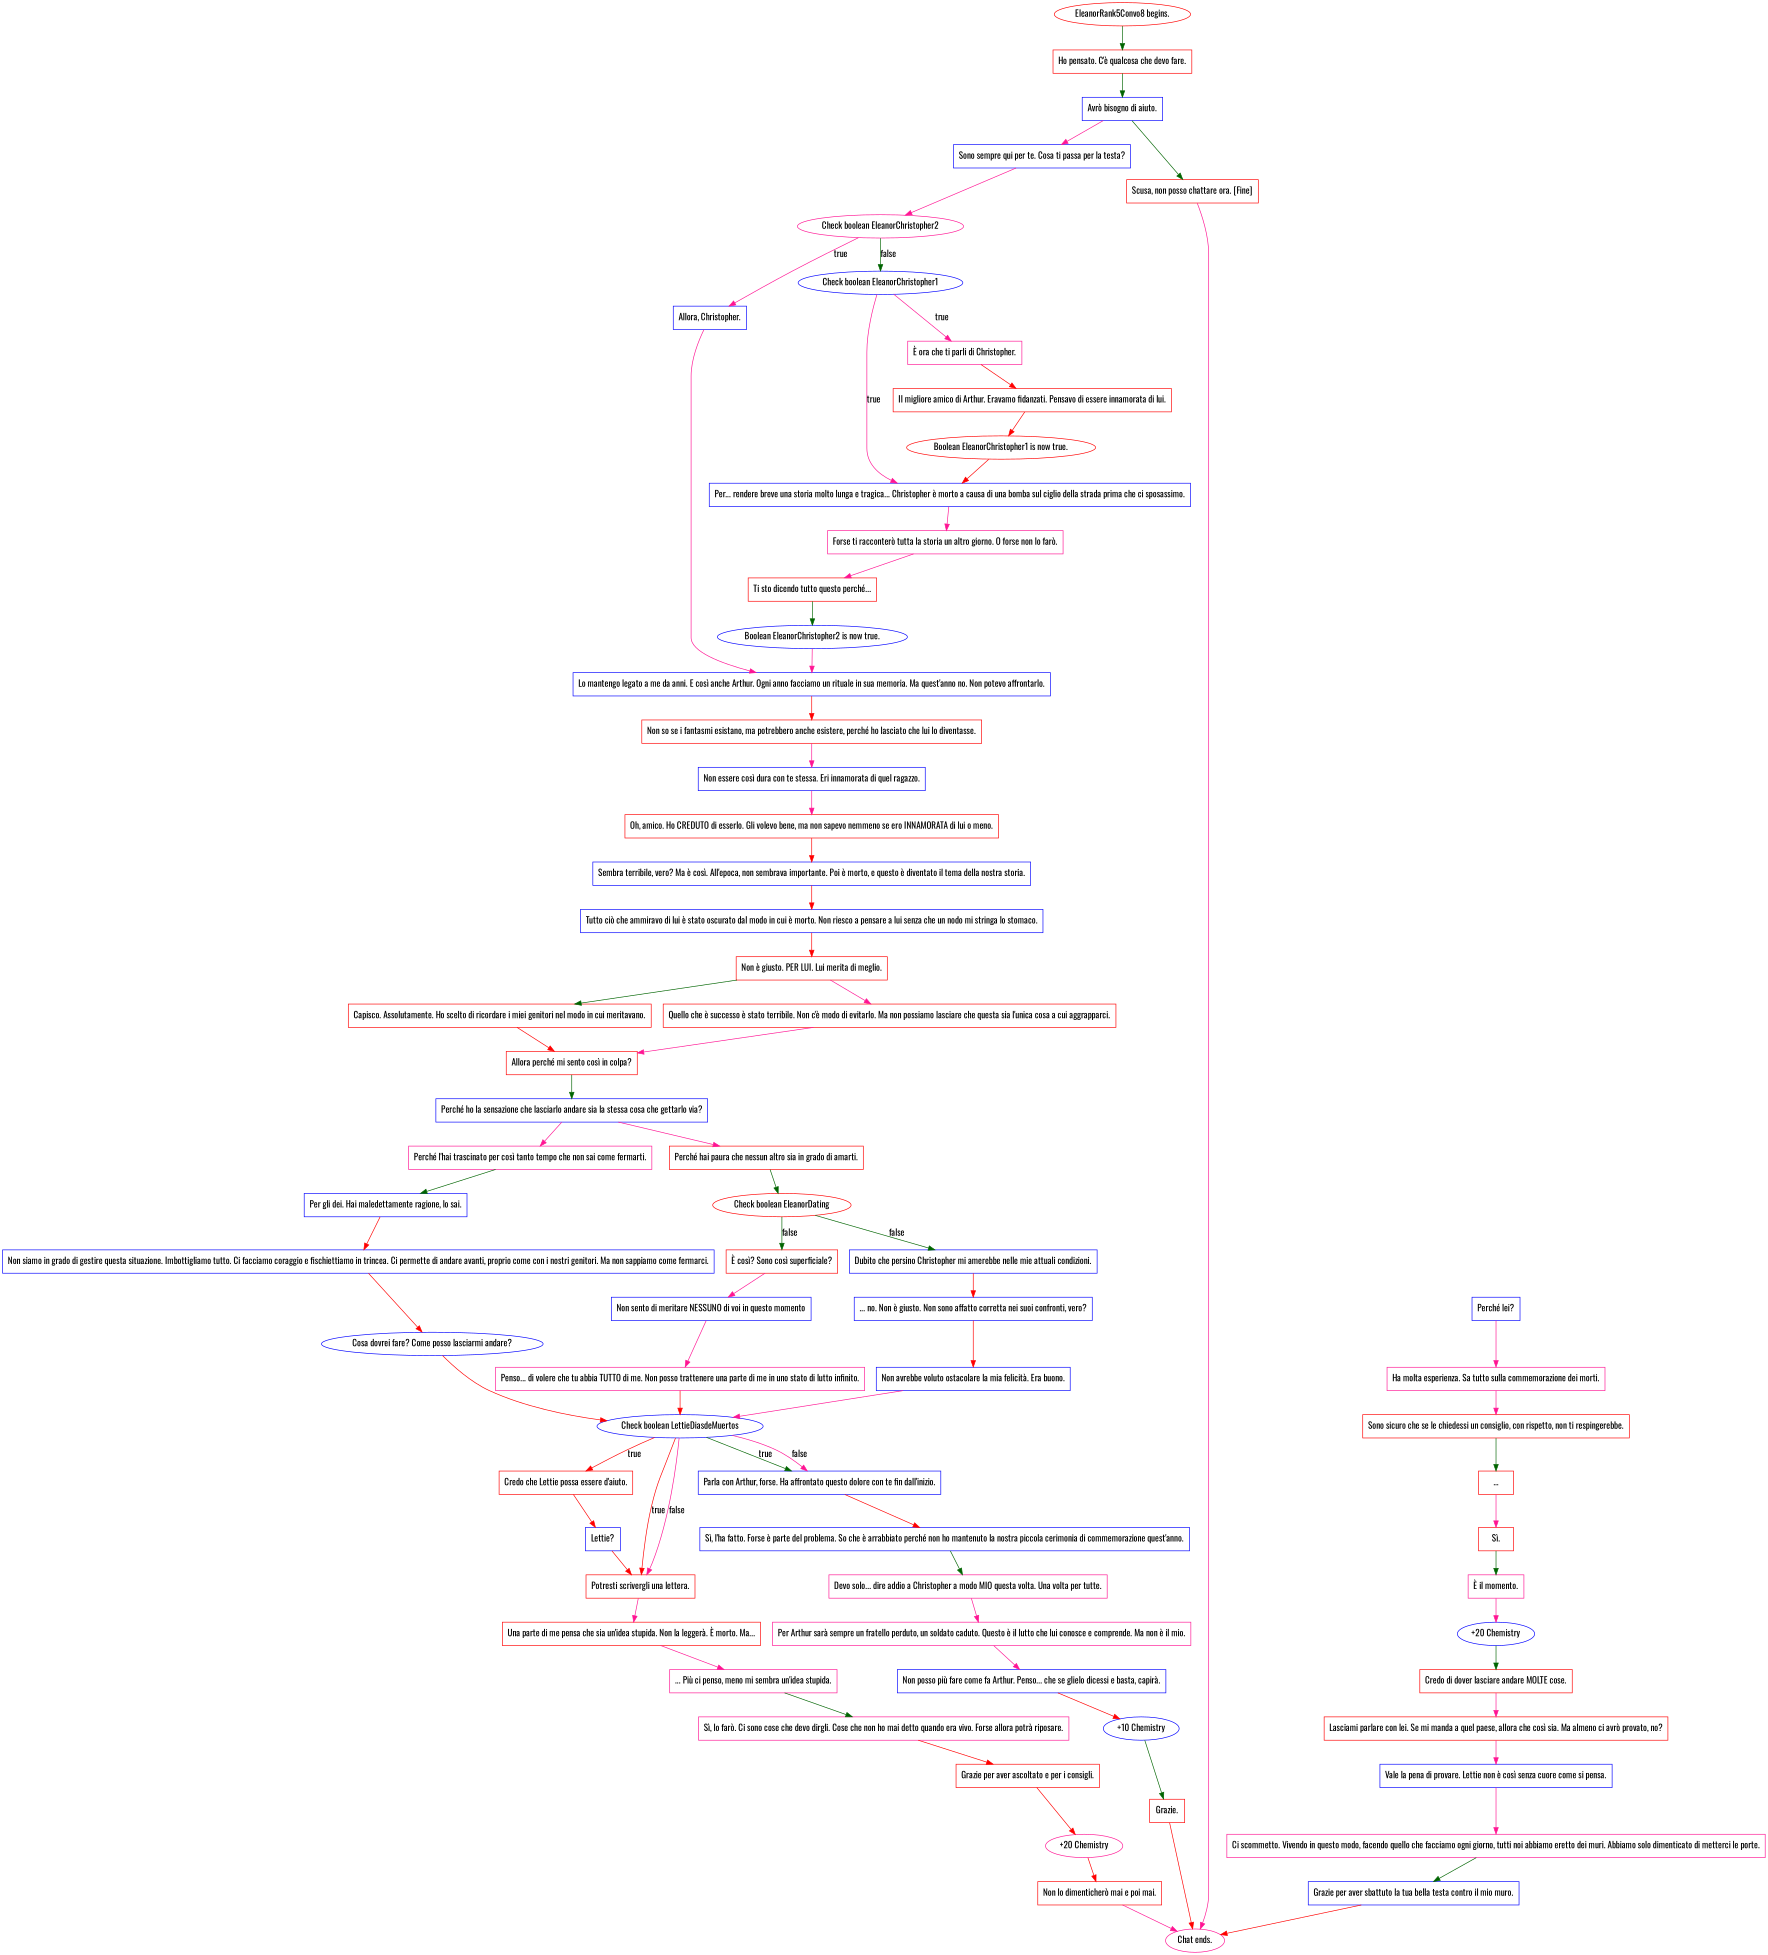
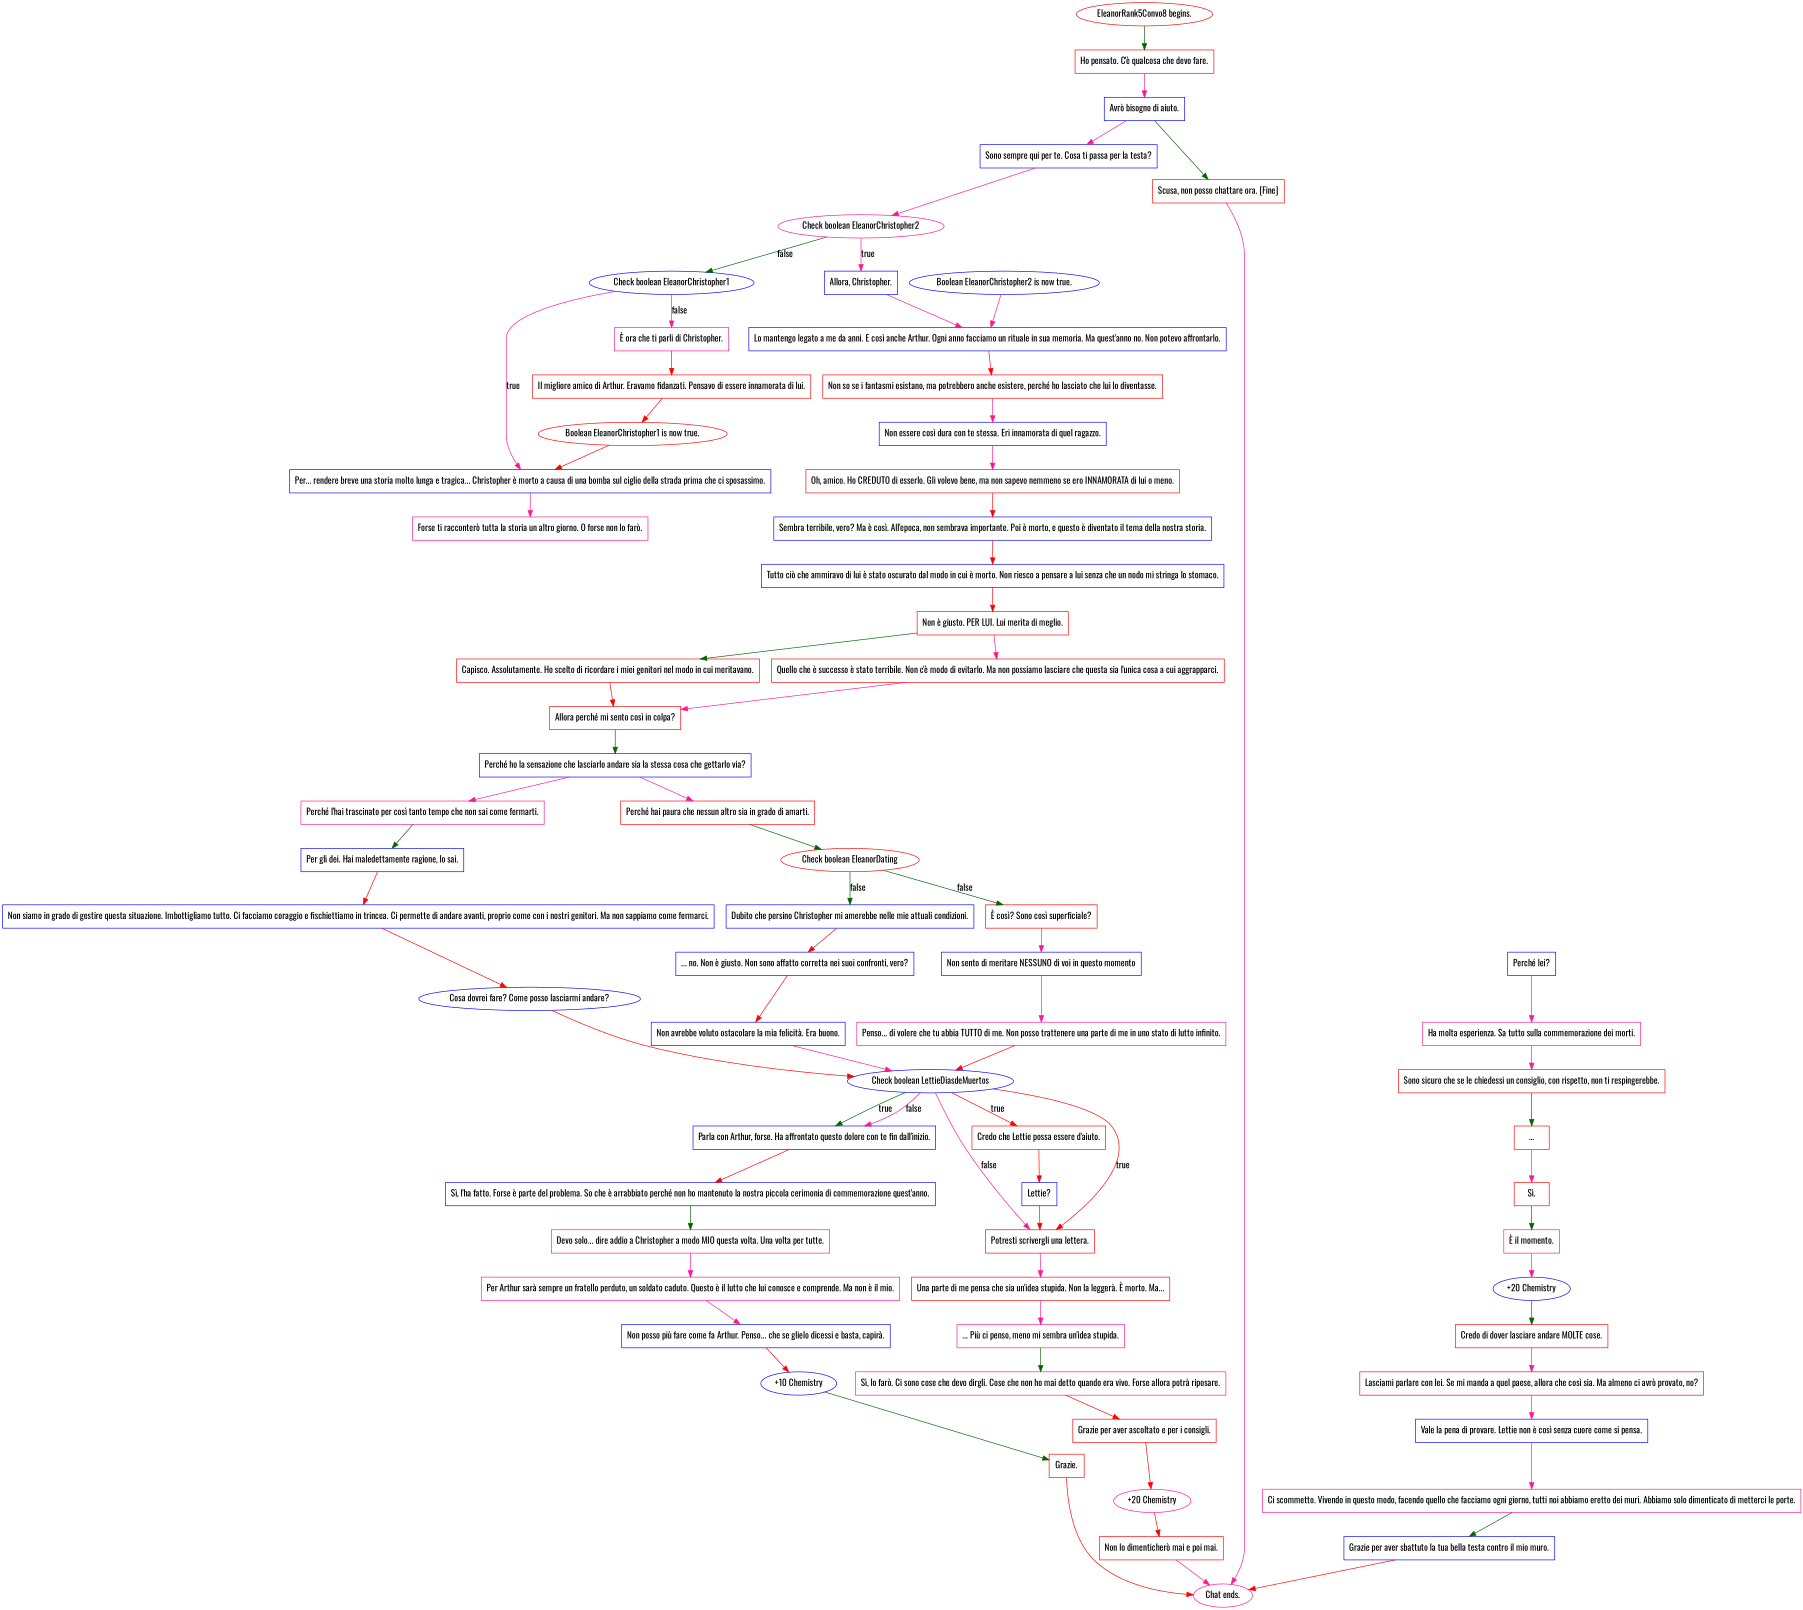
(1122, 82) -> (1144, 82)
(942, 318) -> (680, 311)
(812, 590) -> none
